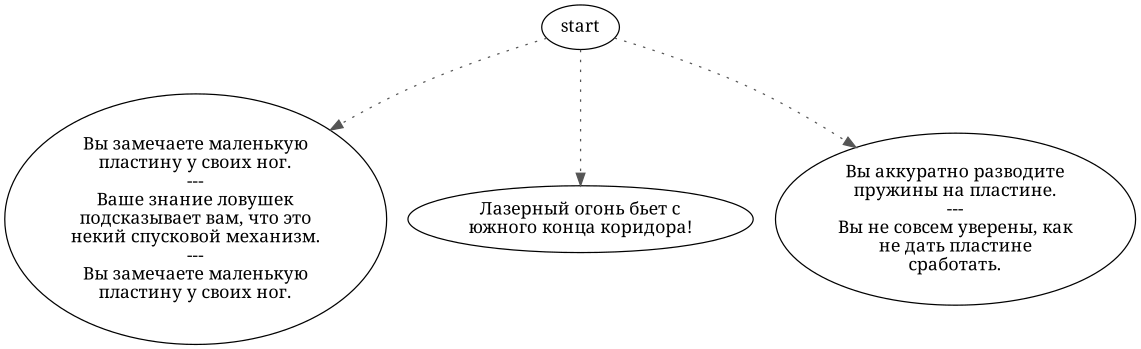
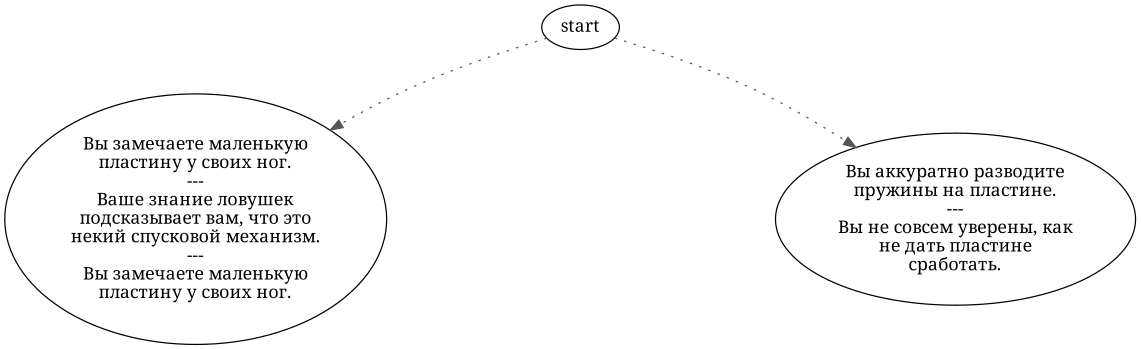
(581, 219) -> none
